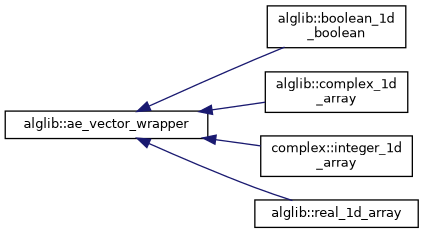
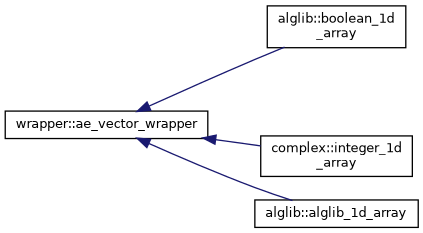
(337, 27) -> (337, 27)
(337, 92) -> none
(107, 125) -> (107, 125)
(337, 214) -> (337, 214)
